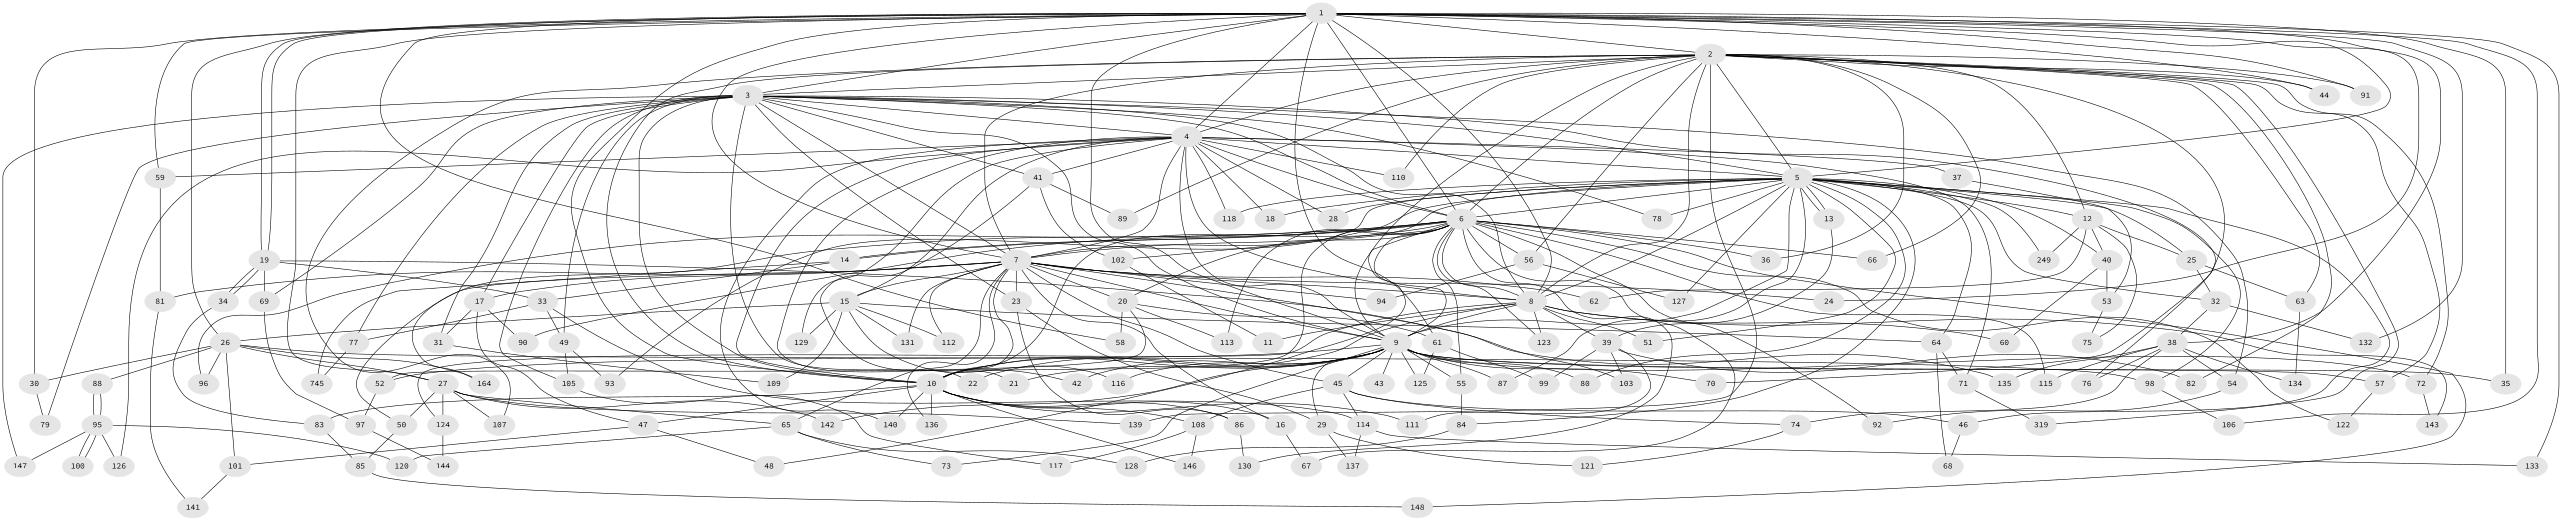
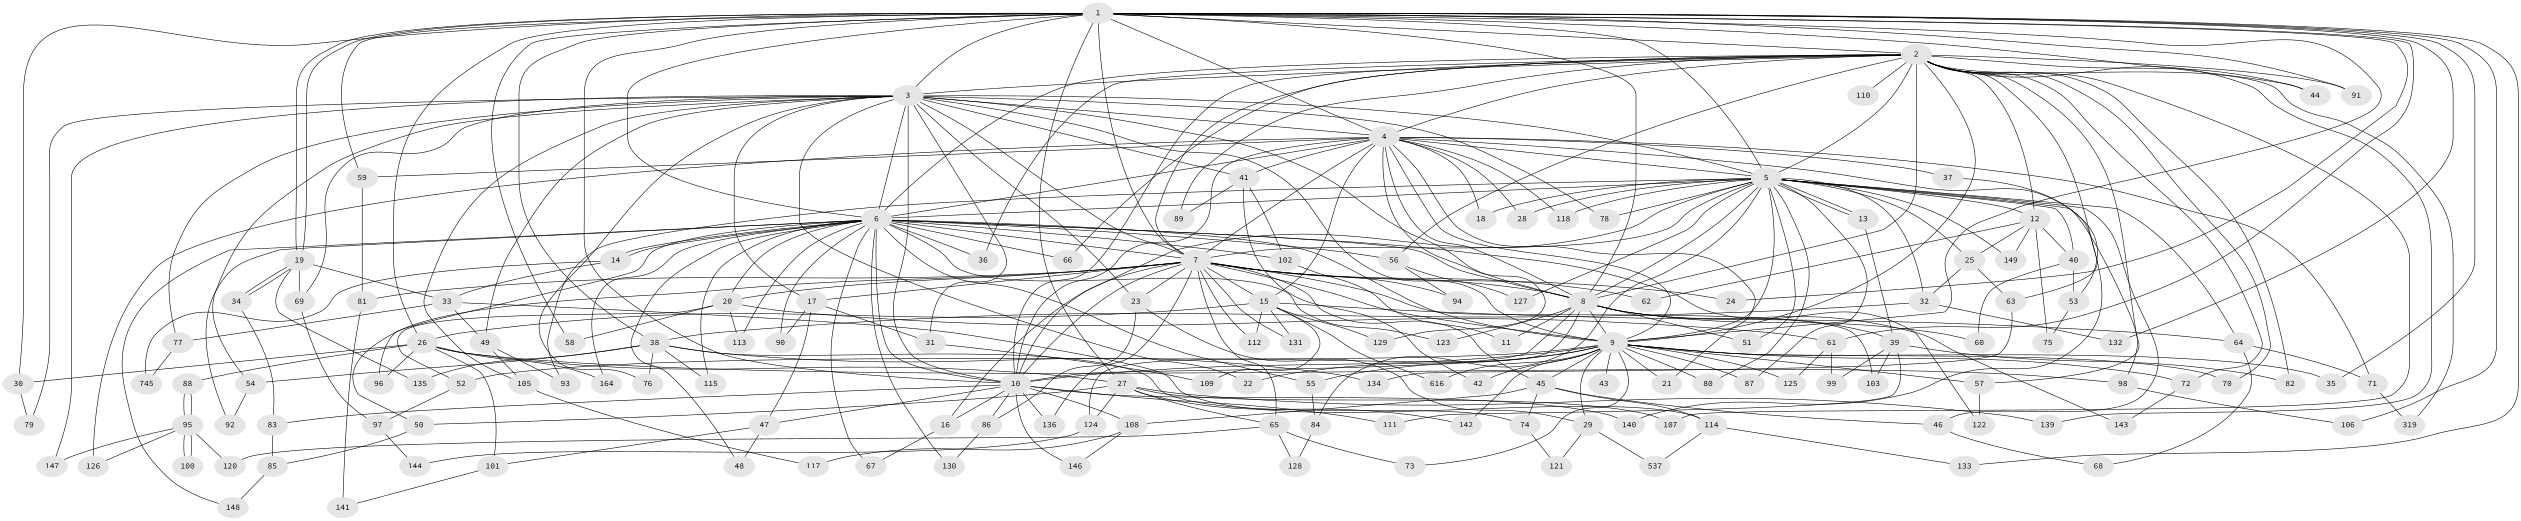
(1306, 160) -> none
(2044, 260) -> (2011, 260)
(1118, 384) -> (1437, 384)
(1353, 466) -> (1655, 466)
